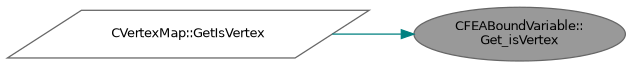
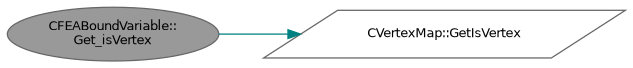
(367, 34) -> (253, 34)
